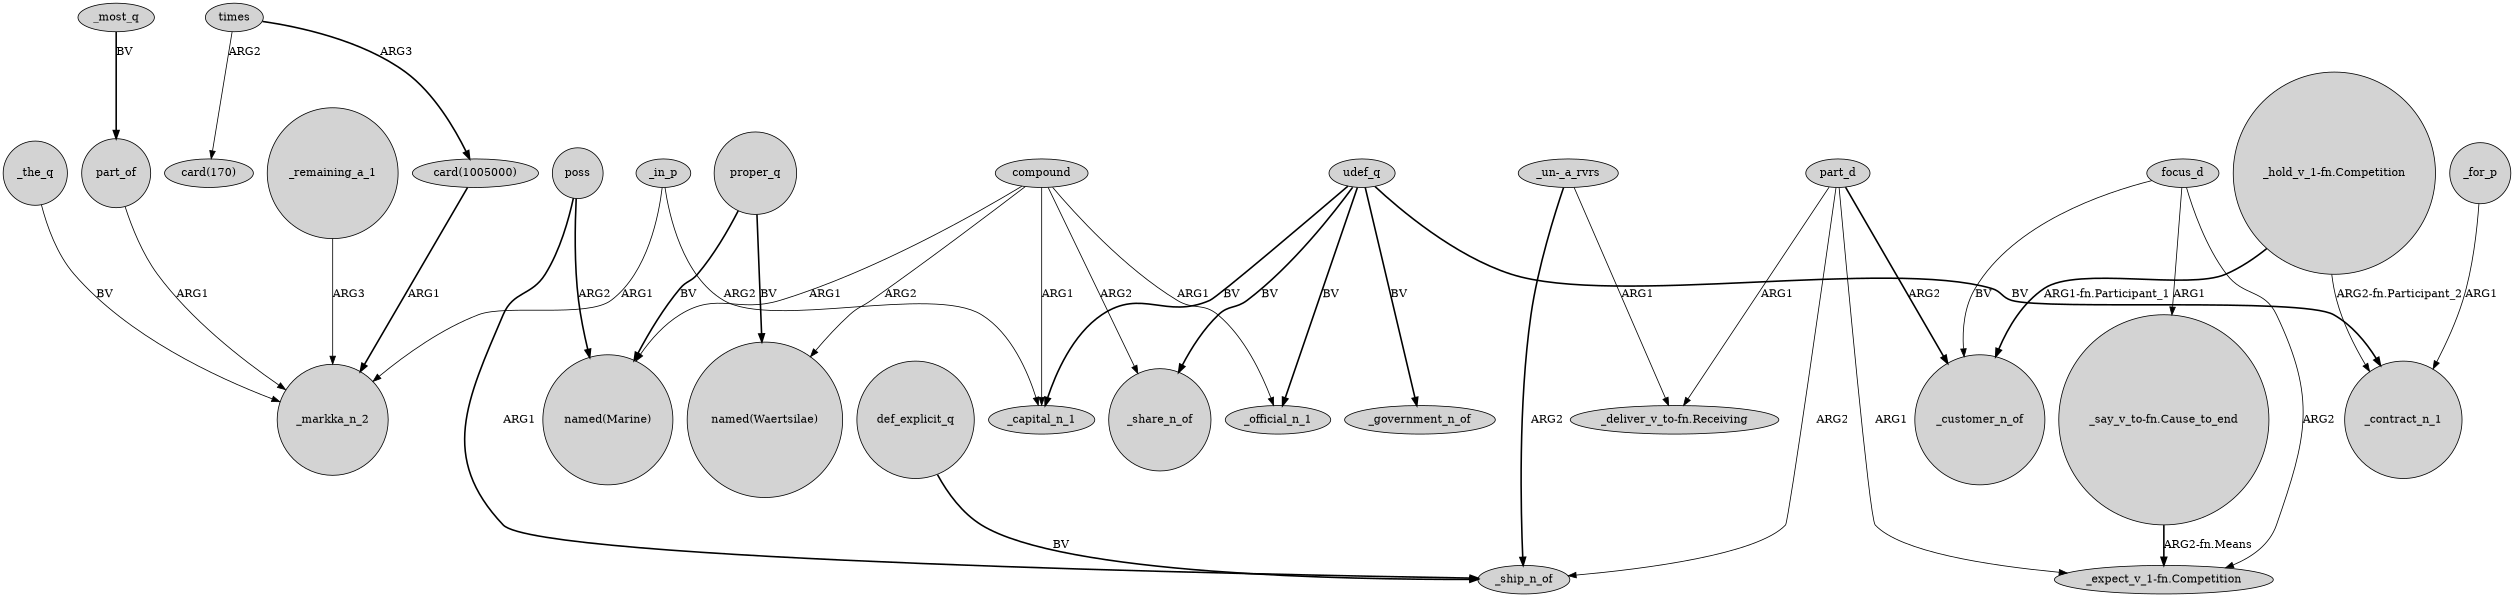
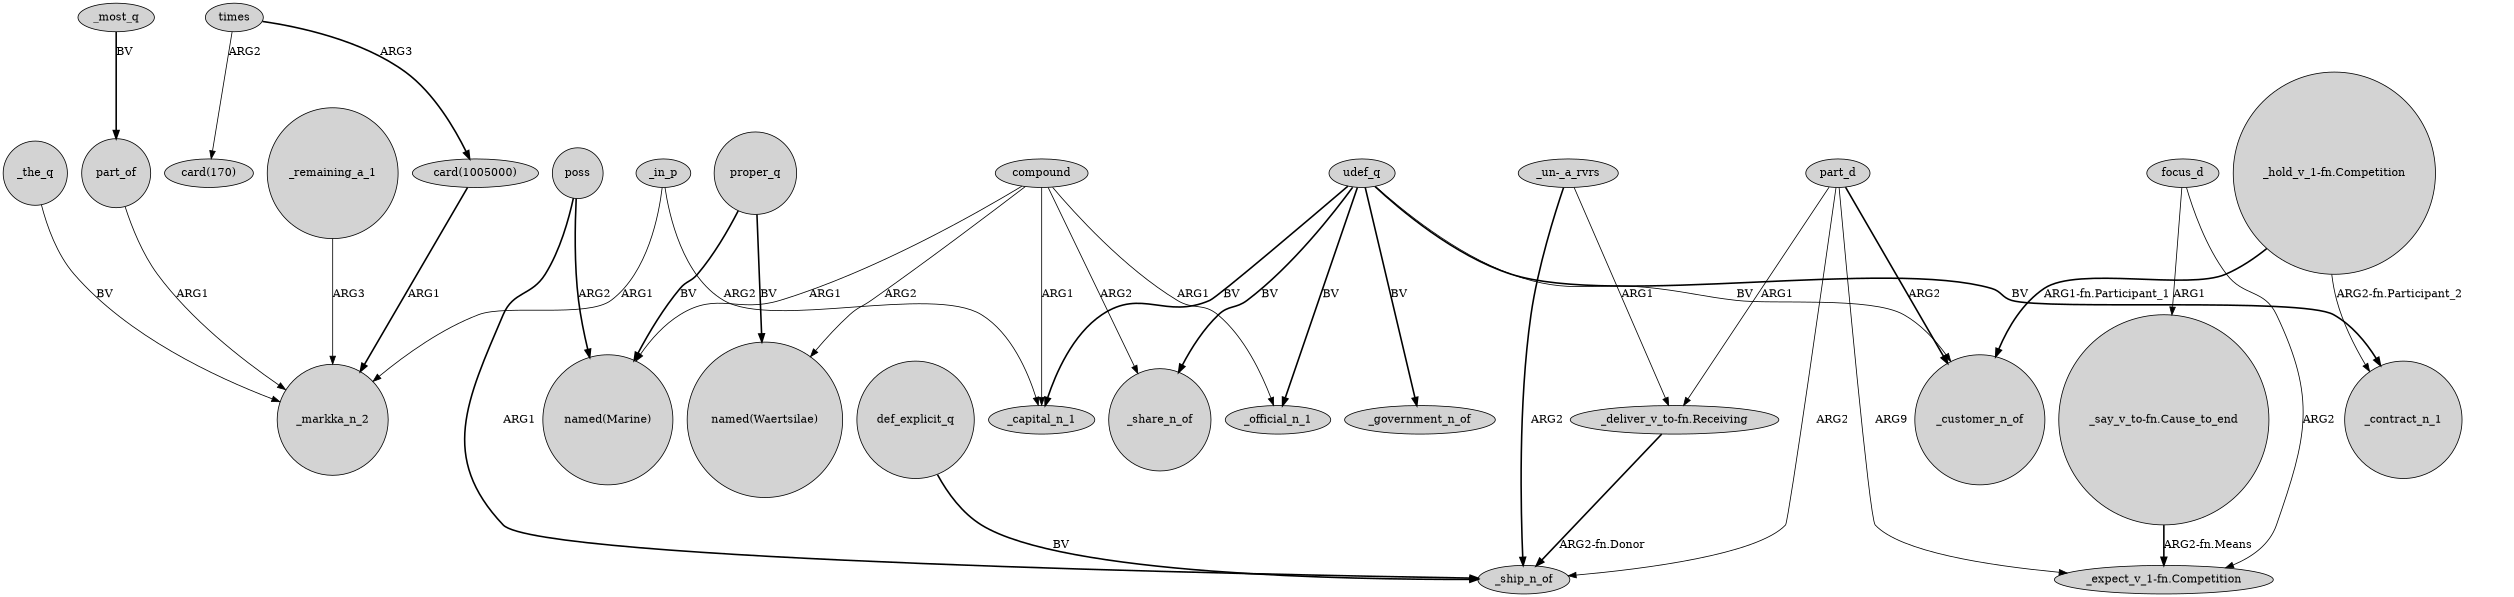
(2480, 173) -> none
(2027, 235) -> (1671, 290)
(1891, 420) -> (1891, 420)
none -> (1602, 497)
